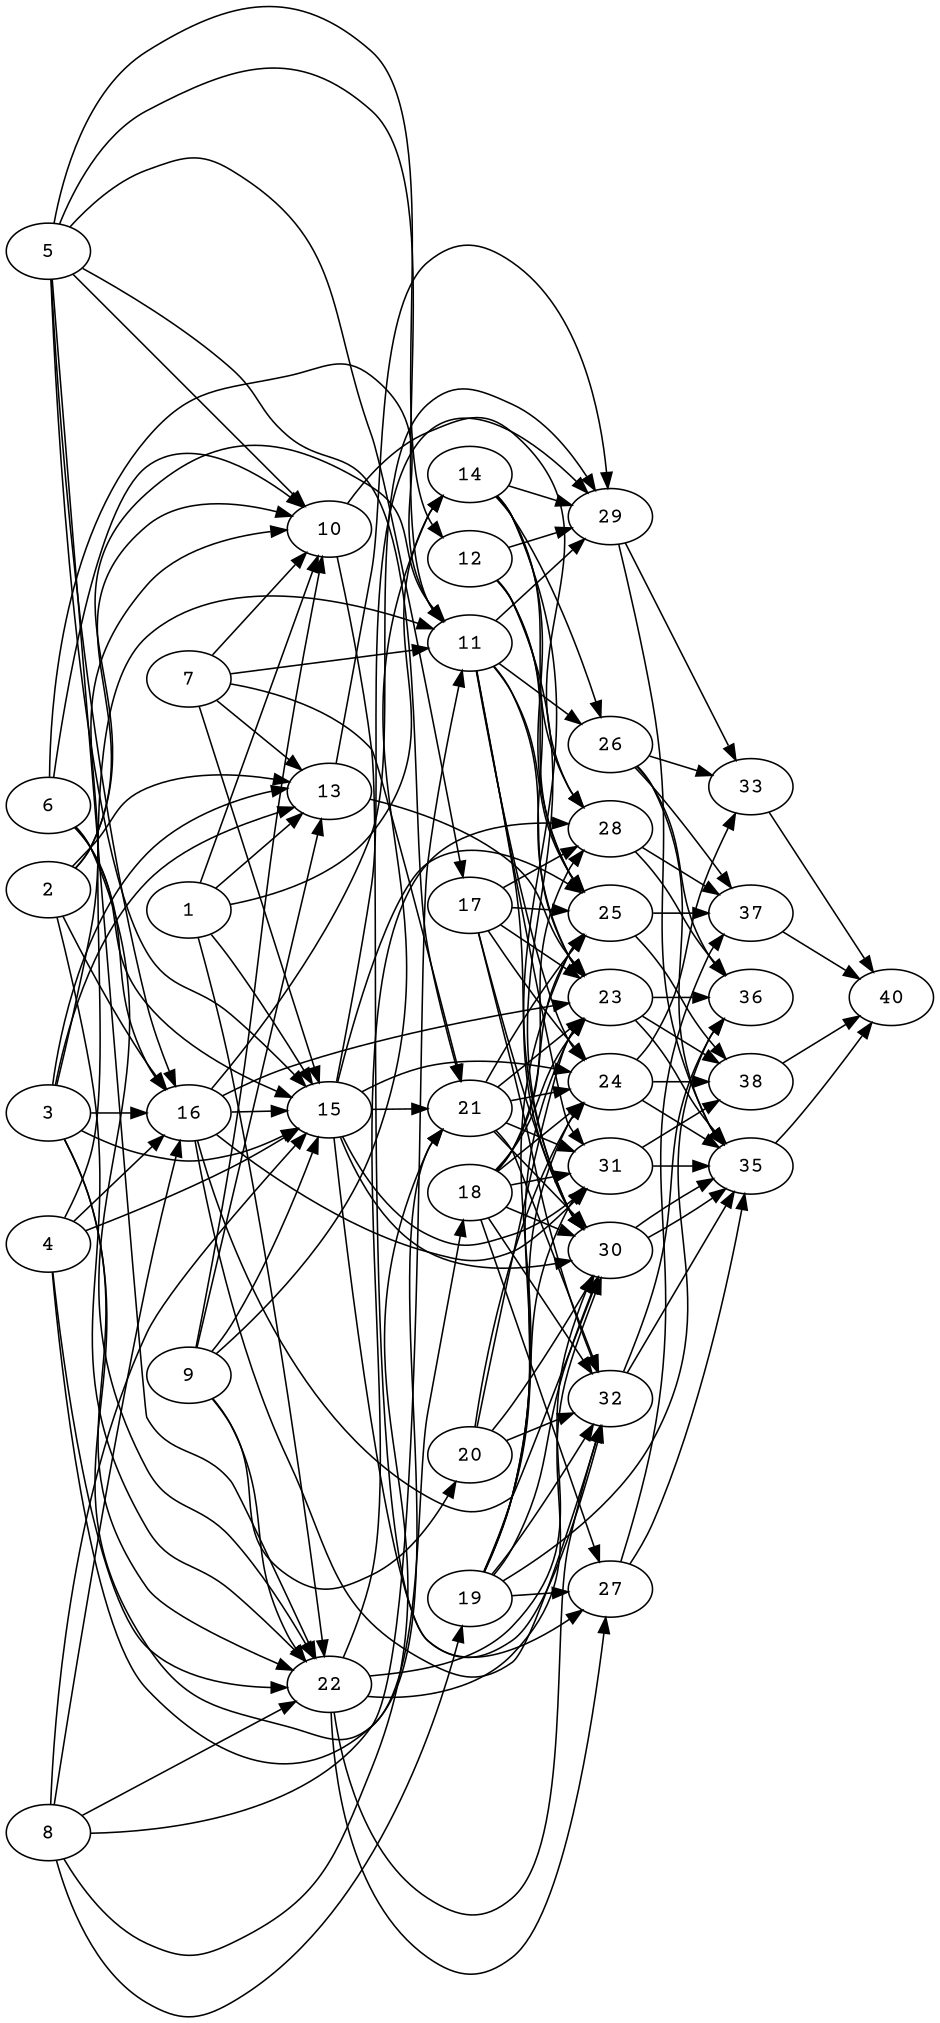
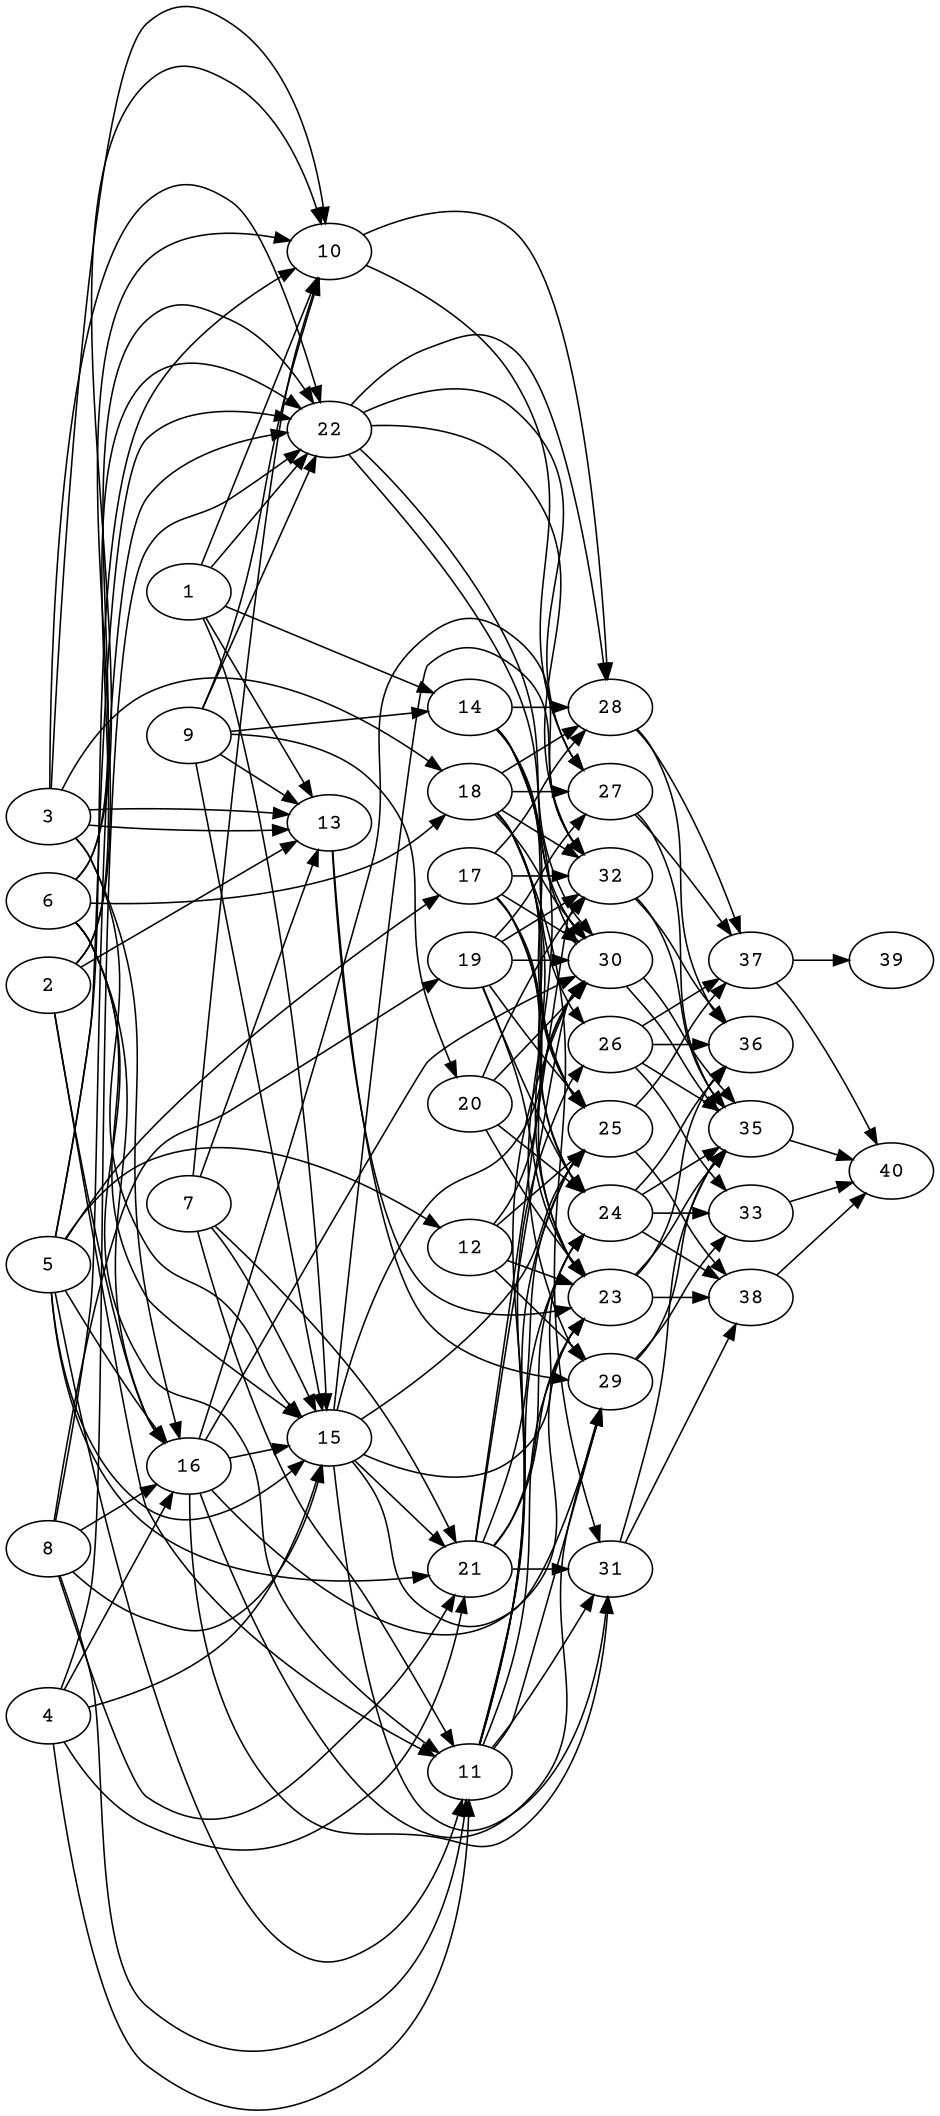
none -> (261, 894)
none -> (891, 960)
(685, 1339) -> (675, 1139)
(530, 1386) -> none
